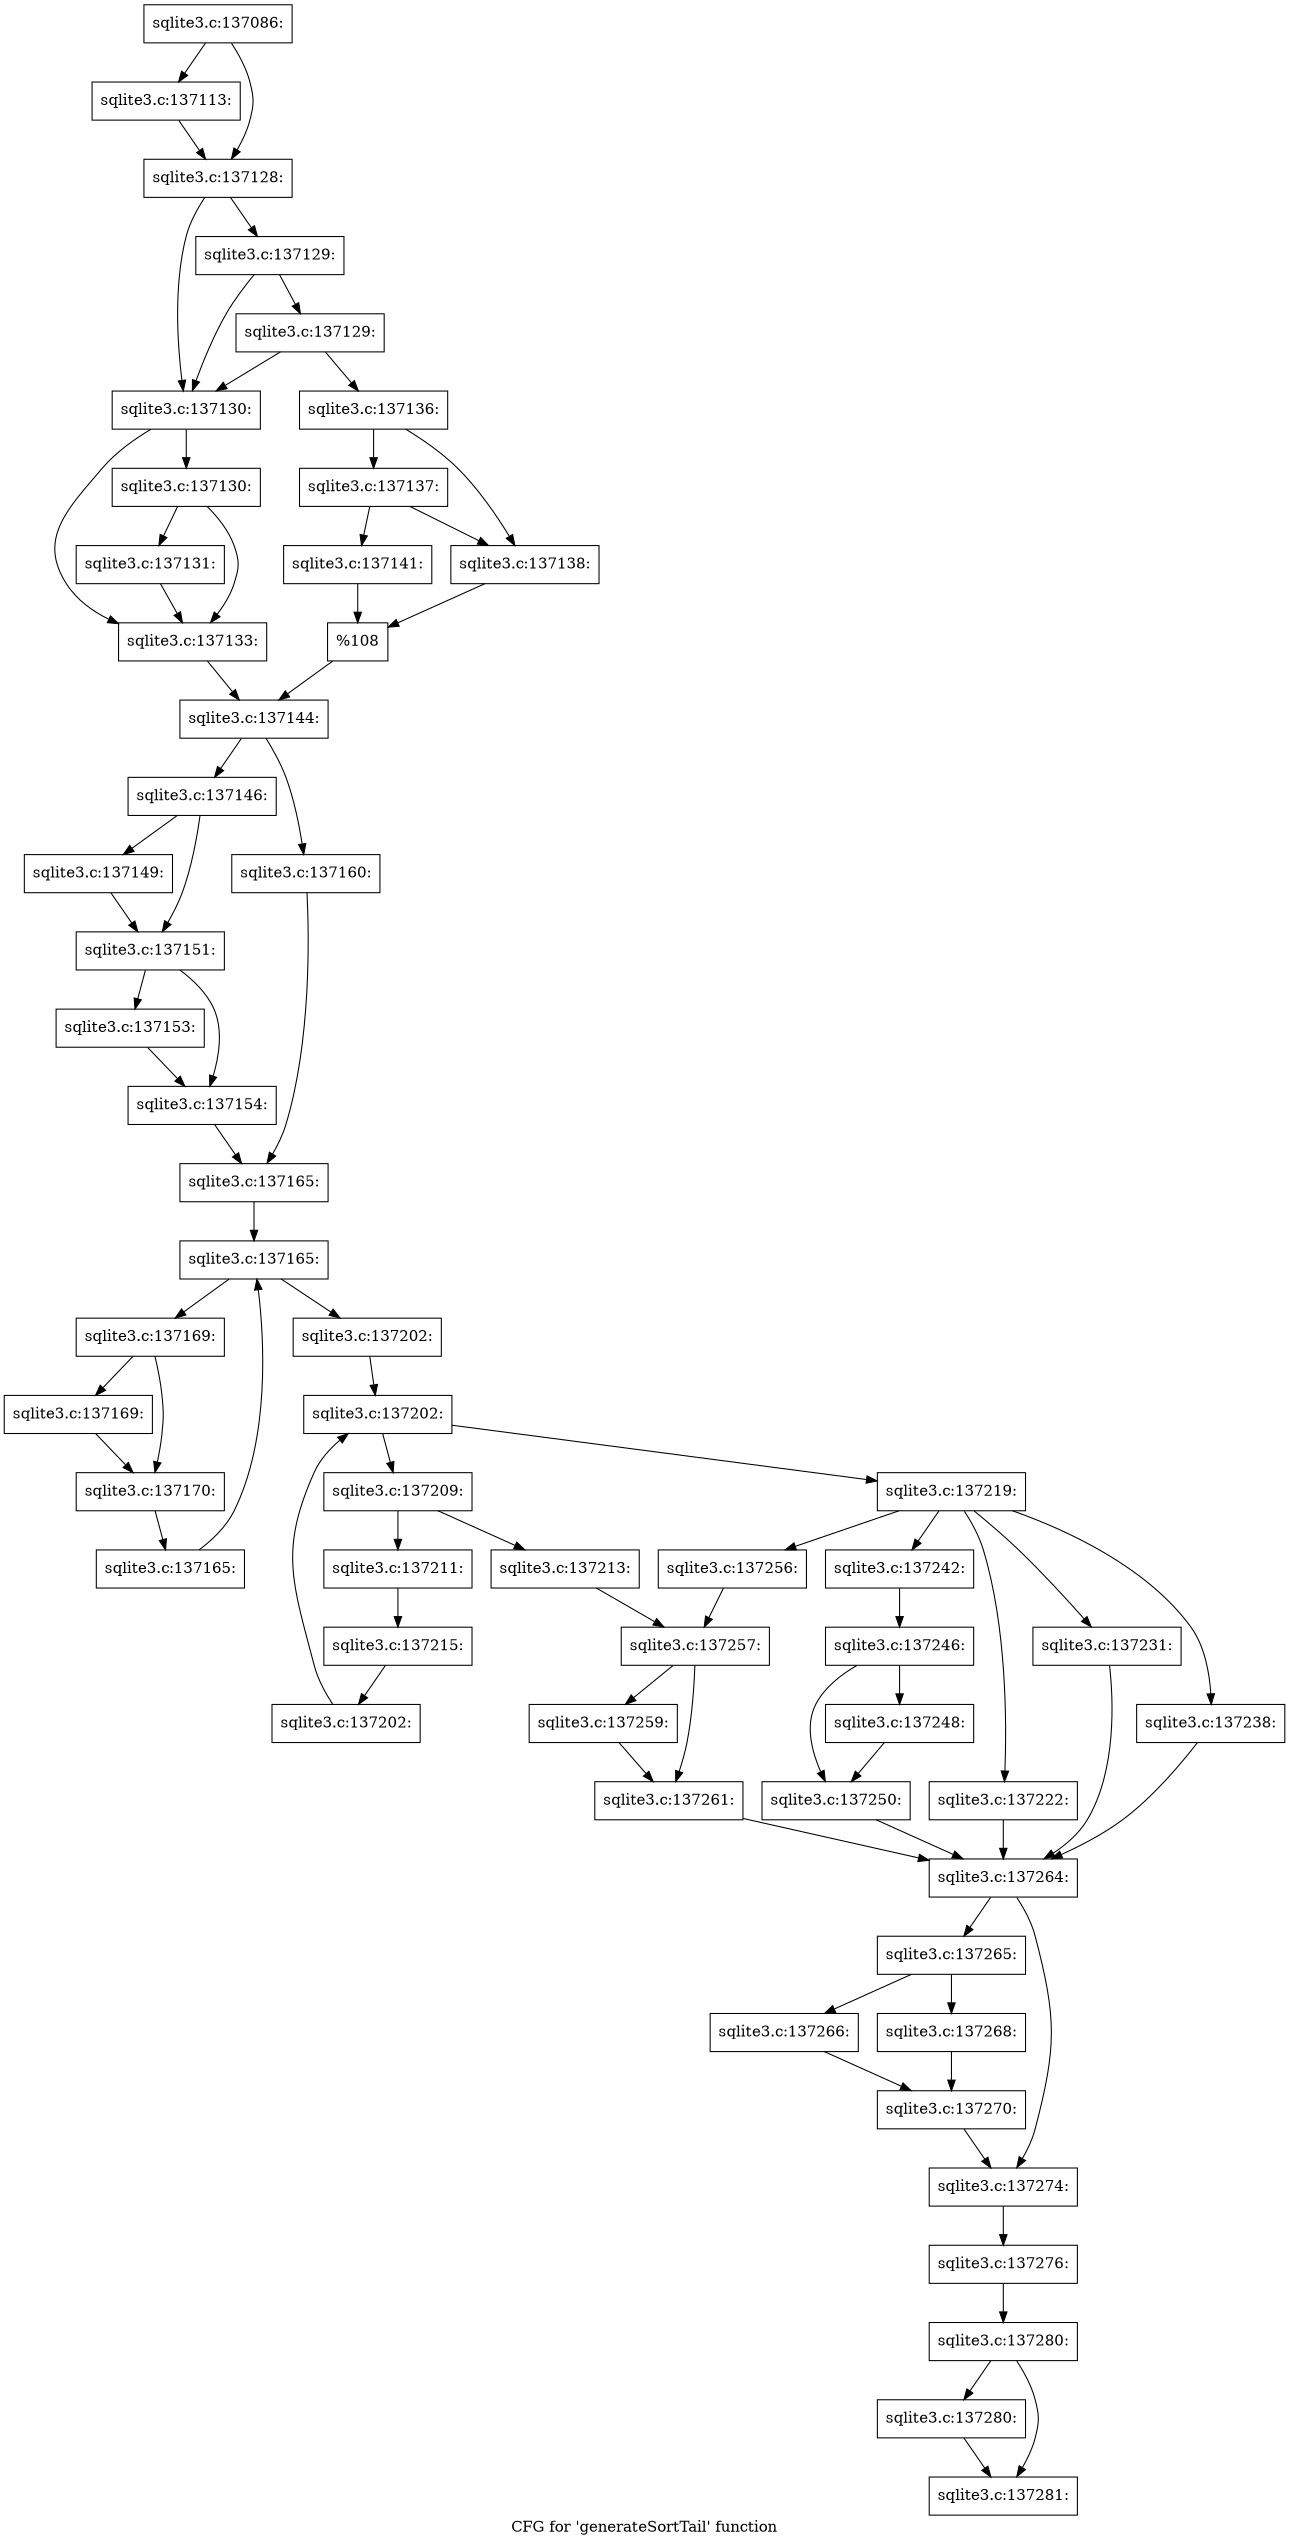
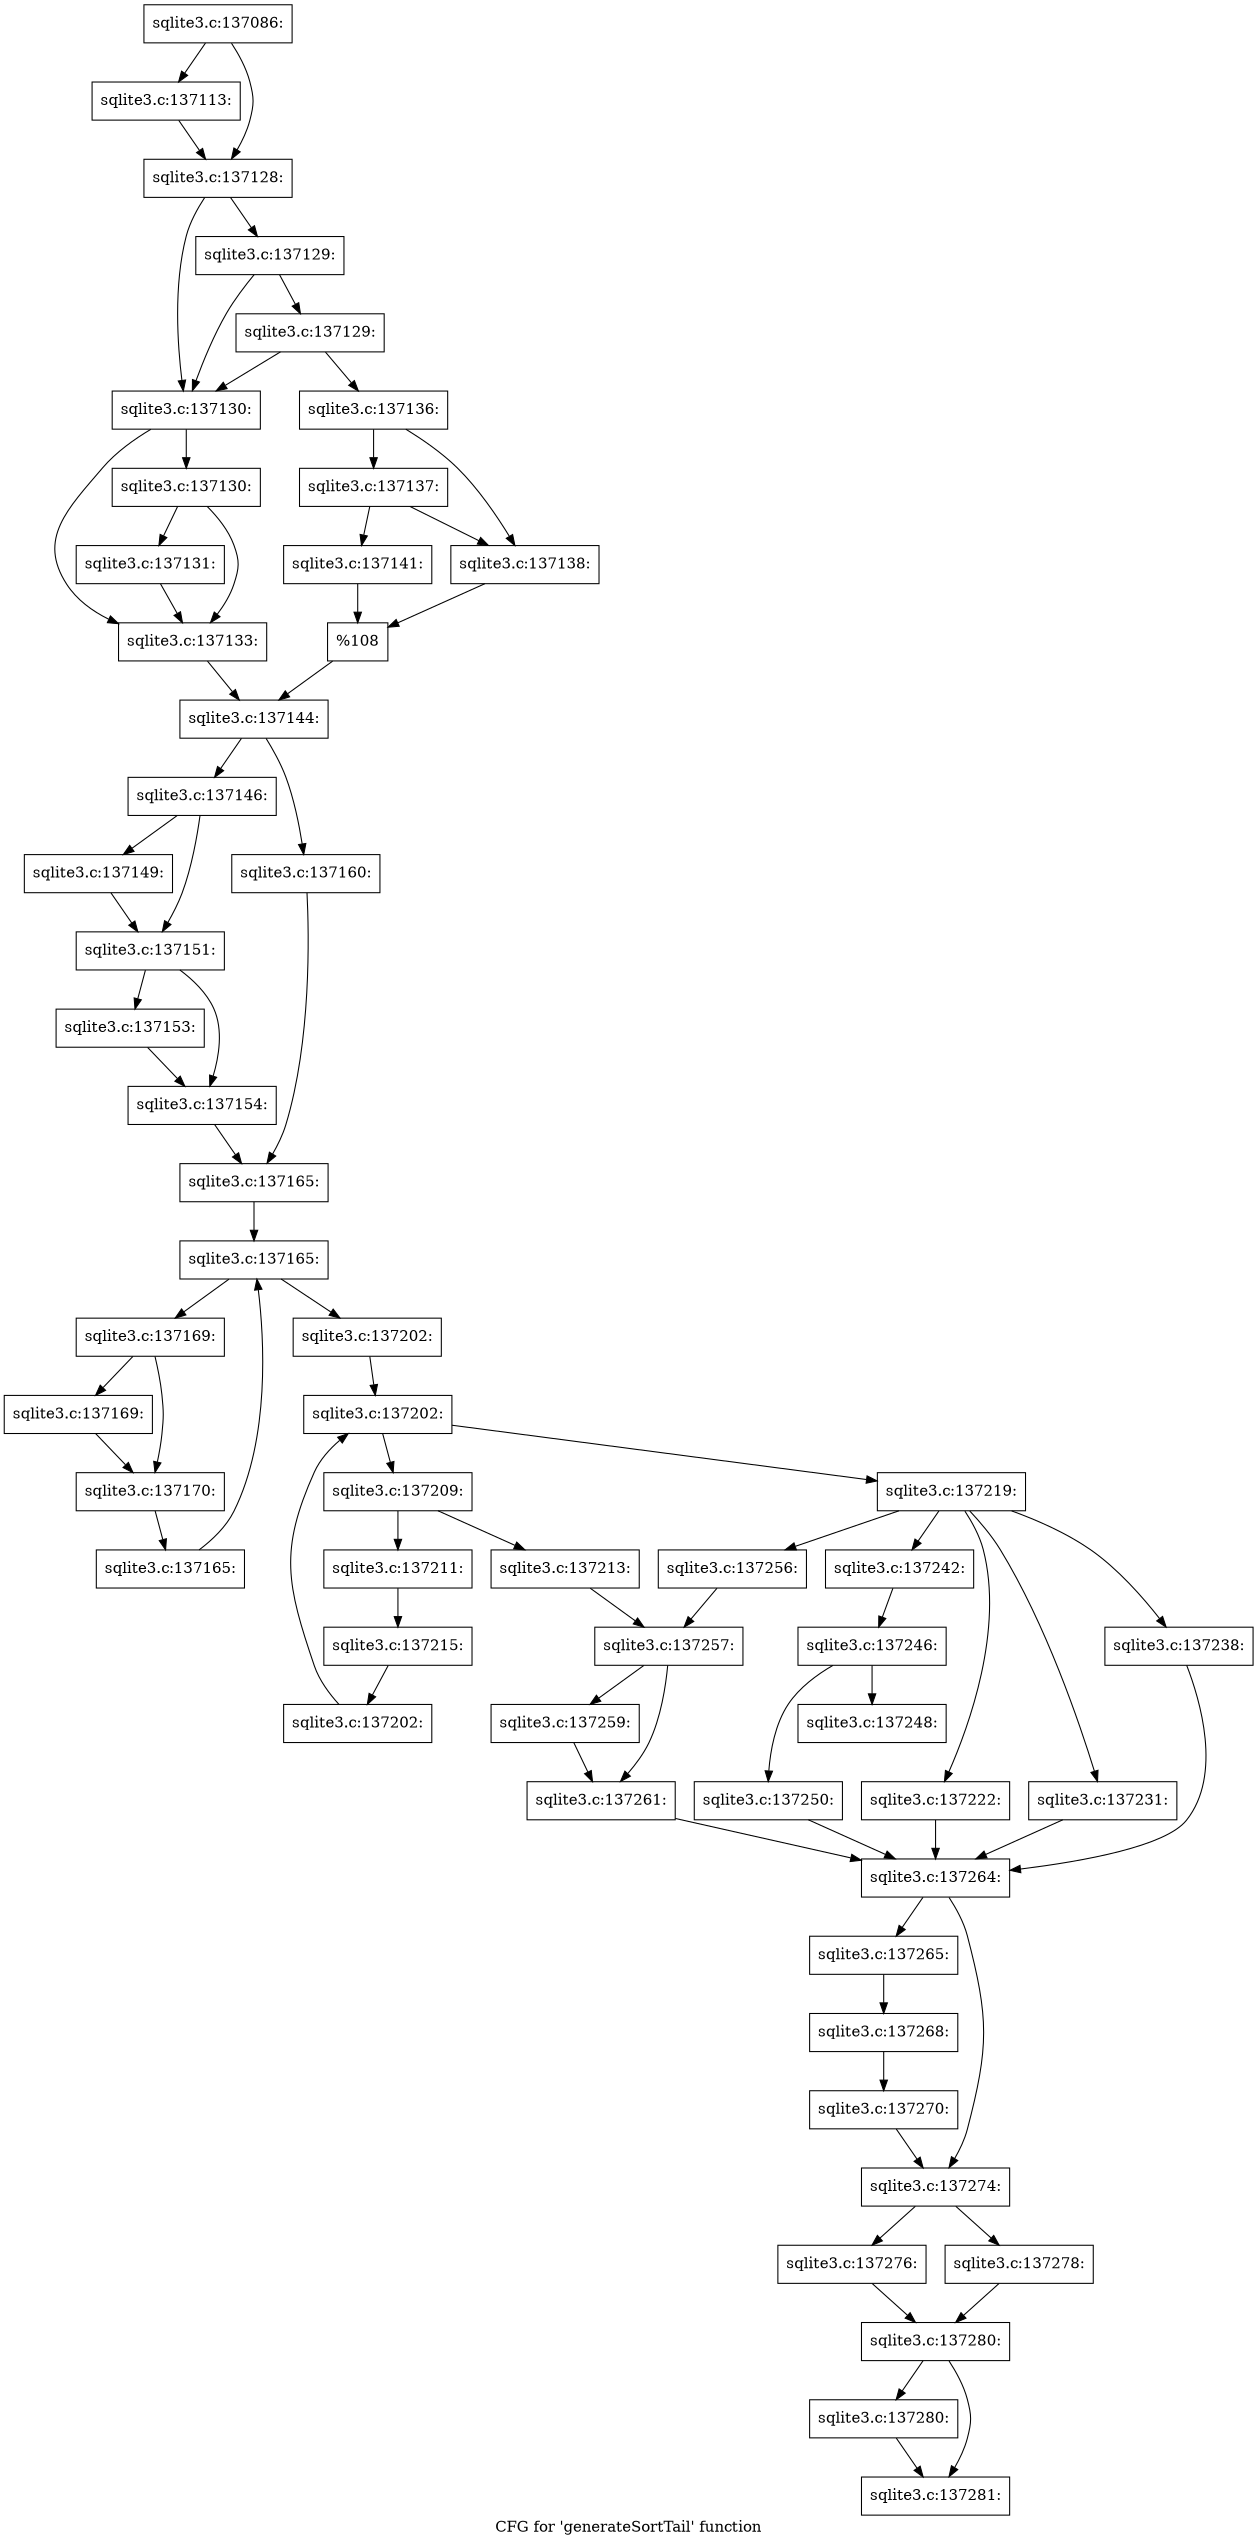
(871, 1758) -> none
(784, 2033) -> none
none -> (1019, 2264)
